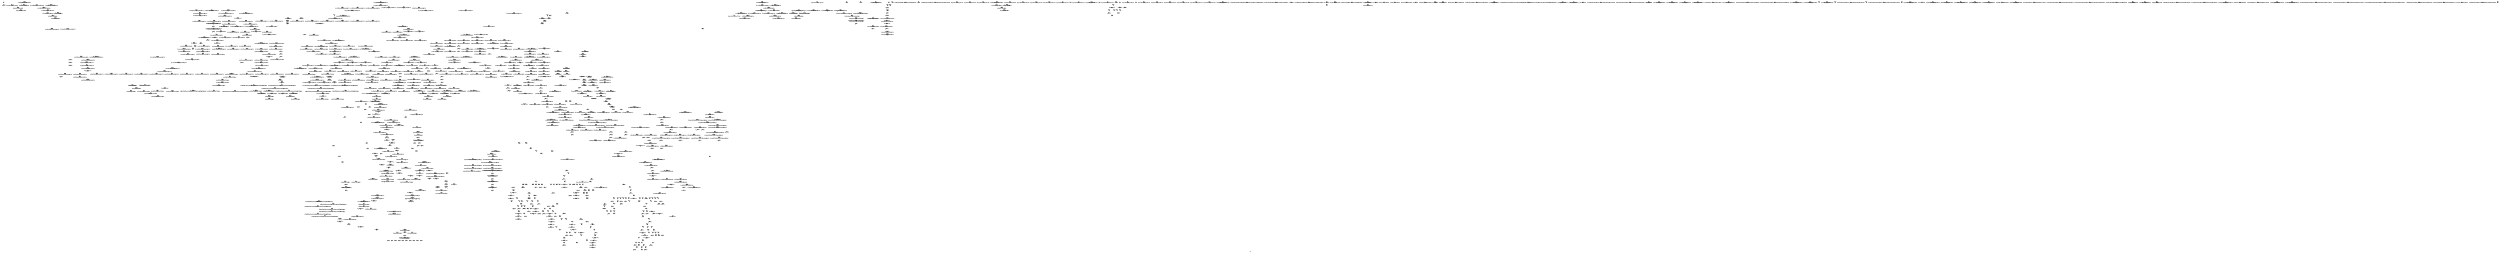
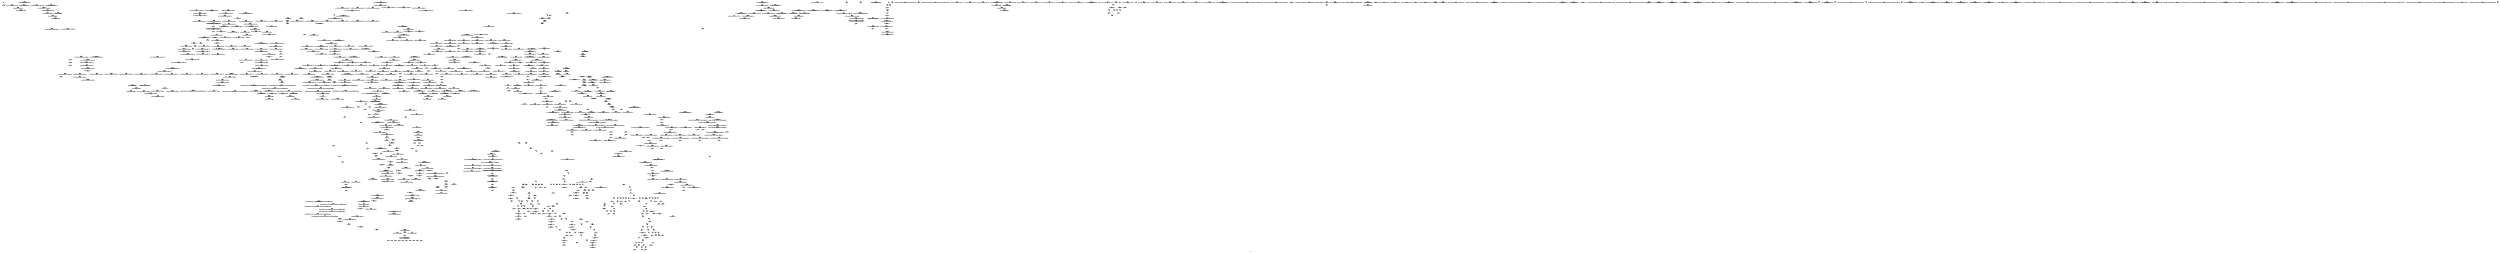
(391, 91) -> none
